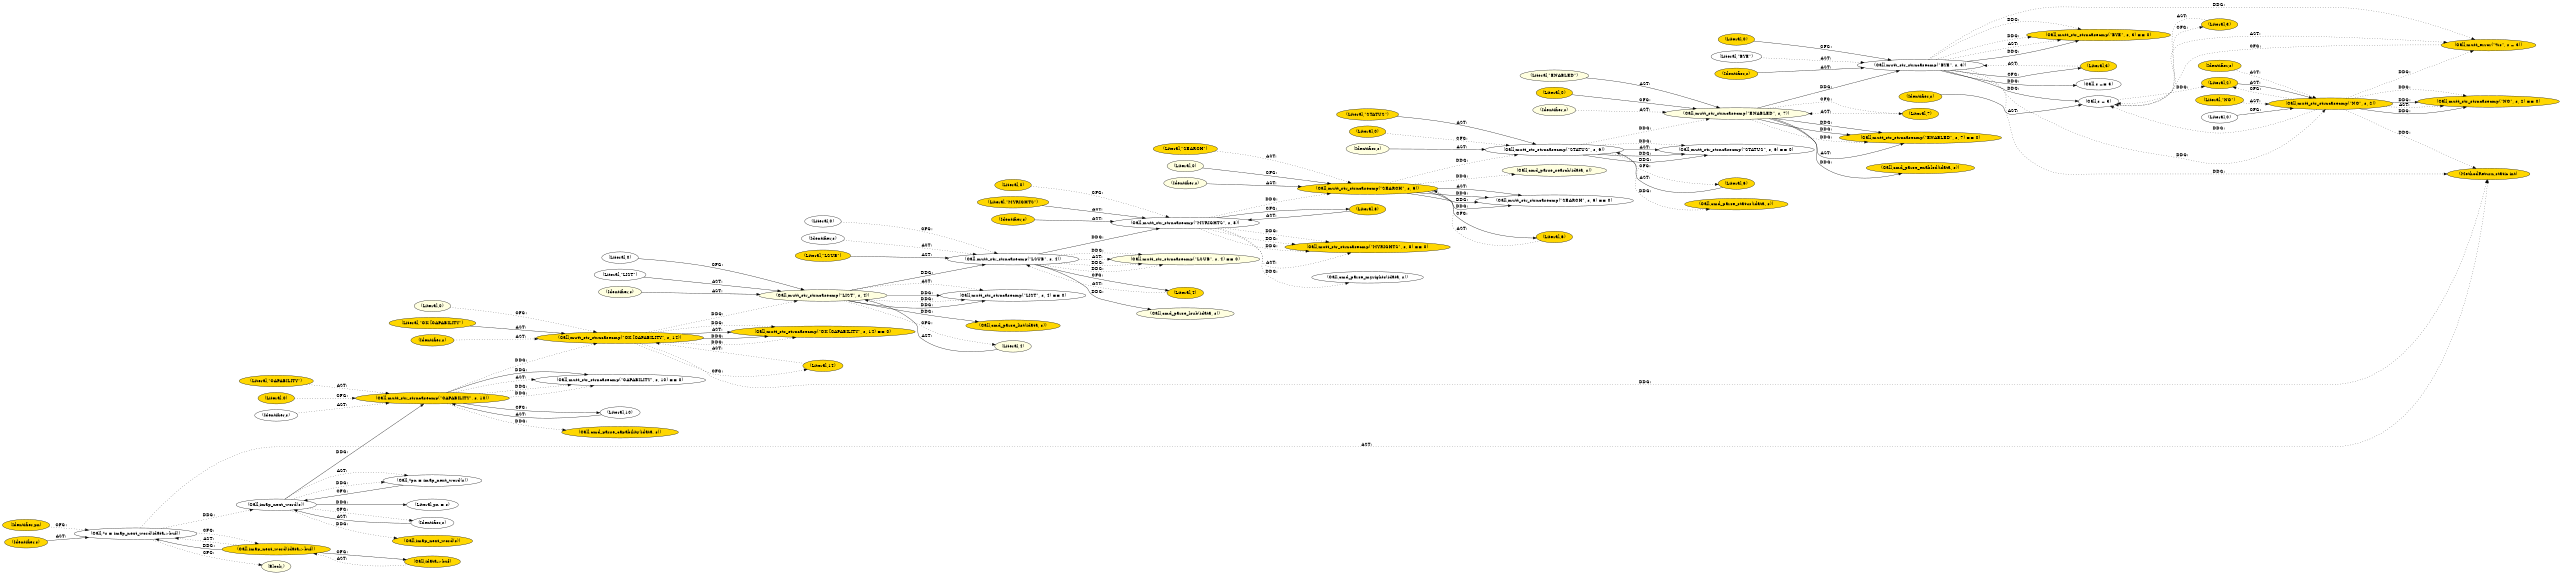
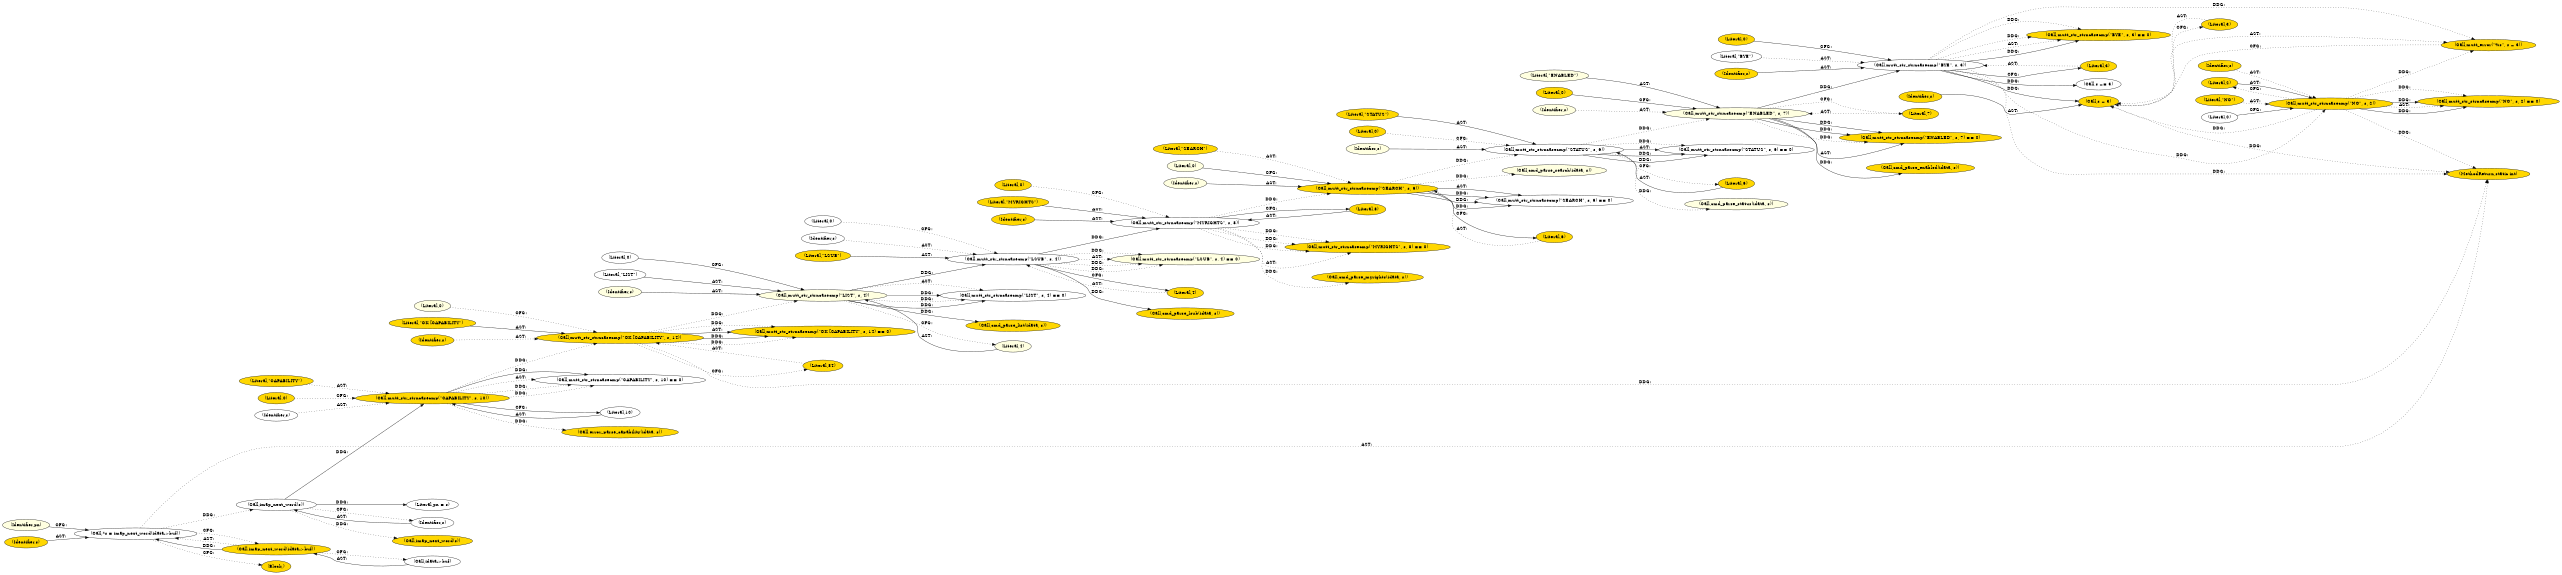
(2160, 94) -> (2276, 153)
(2099, 101) -> (2099, 101)
(1736, 204) -> (1736, 204)
(1368, 277) -> (1368, 277)
(1185, 314) -> (1185, 314)
(823, 366) -> (823, 366)
(620, 432) -> (620, 432)
(432, 481) -> none
(26, 525) -> (26, 525)
(67, 528) -> (67, 528)
(361, 556) -> (361, 556)
(432, 562) -> (432, 562)
(362, 565) -> (362, 565)
(276, 566) -> (276, 566)
